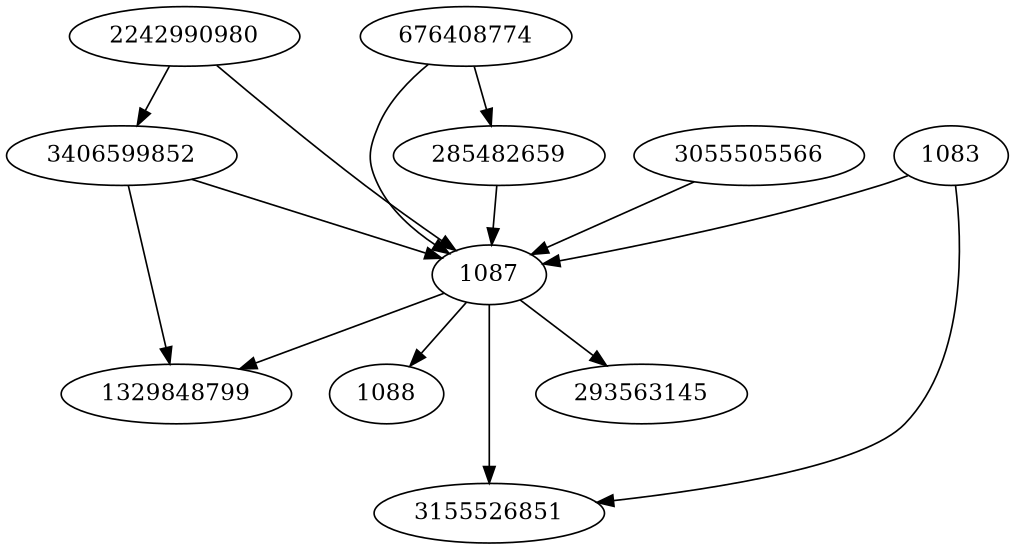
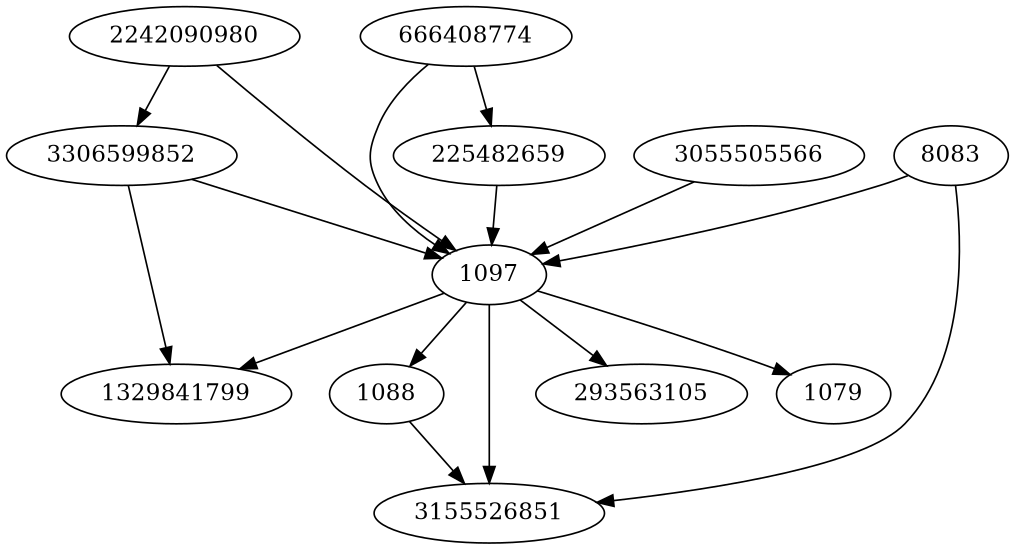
(185, 36) -> (185, 36)
(466, 36) -> (466, 36)
(122, 156) -> (122, 156)
(499, 156) -> (499, 156)
(951, 156) -> (951, 156)
(489, 275) -> (489, 275)
(176, 394) -> (176, 394)
(642, 394) -> (642, 394)
none -> (834, 394)
none -> (431, 446)
